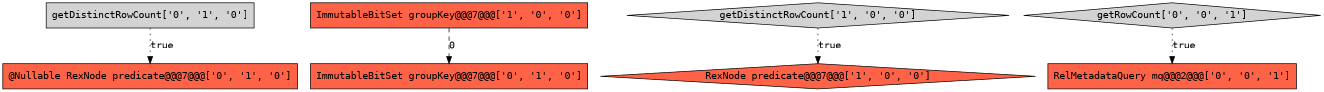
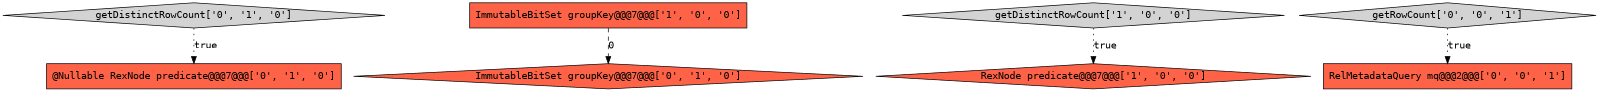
(150, 15) -> (194, 15)
(449, 76) -> (608, 76)
